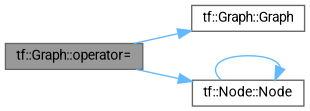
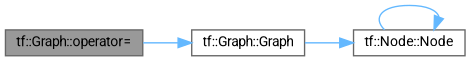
(157, 74) -> (322, 43)
